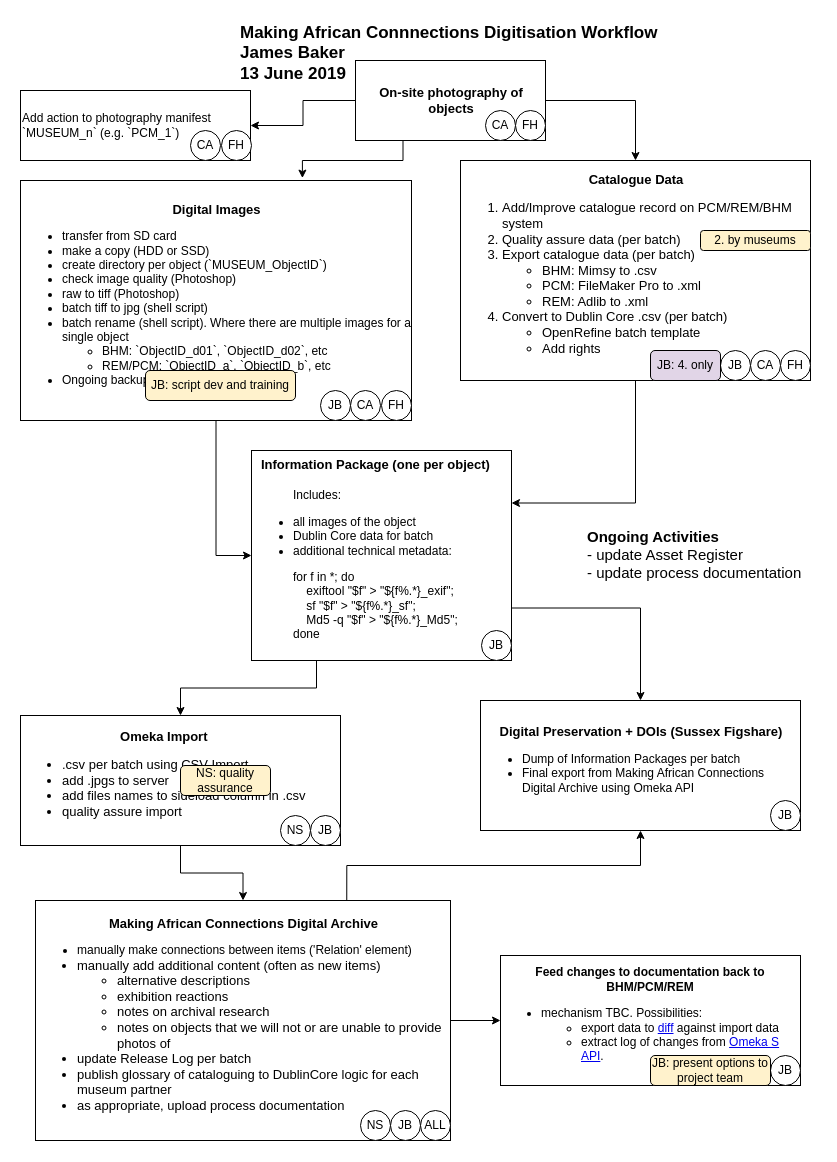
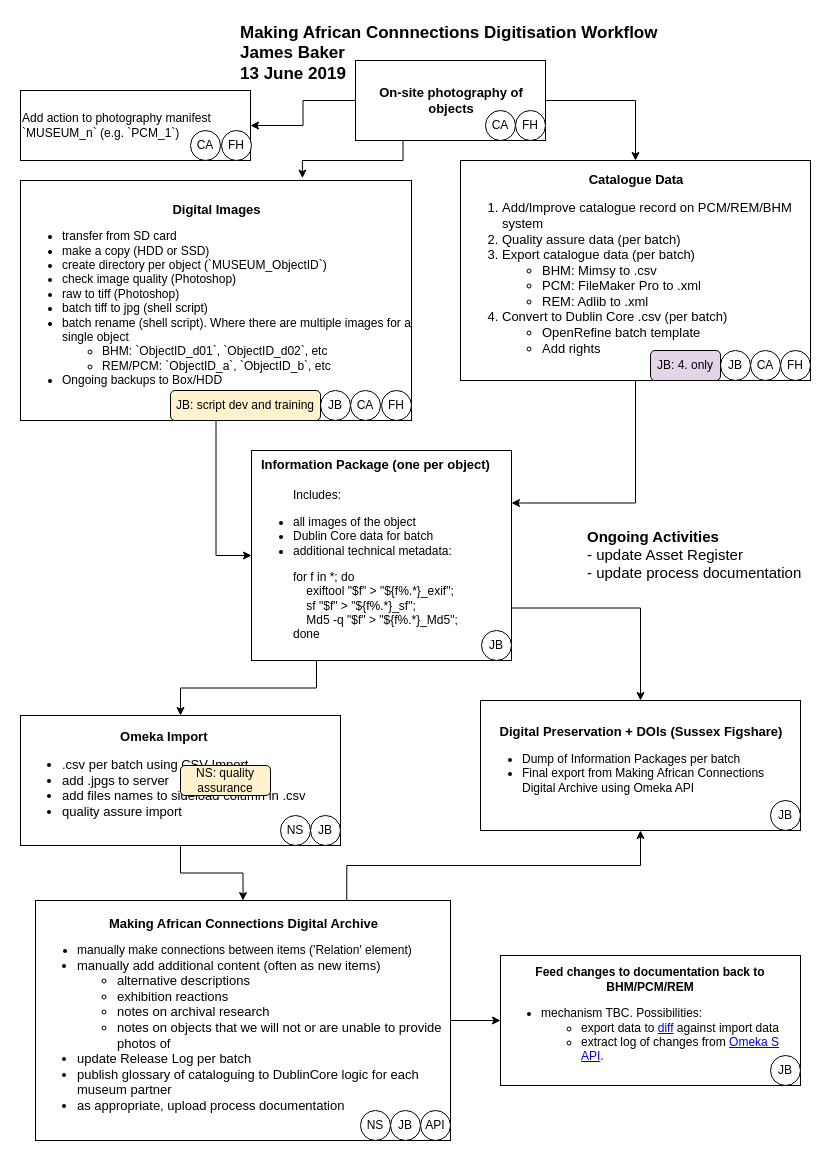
(756, 241) -> none
(221, 386) -> (246, 406)
(711, 1071) -> none
(436, 1126) -> (436, 1126)
